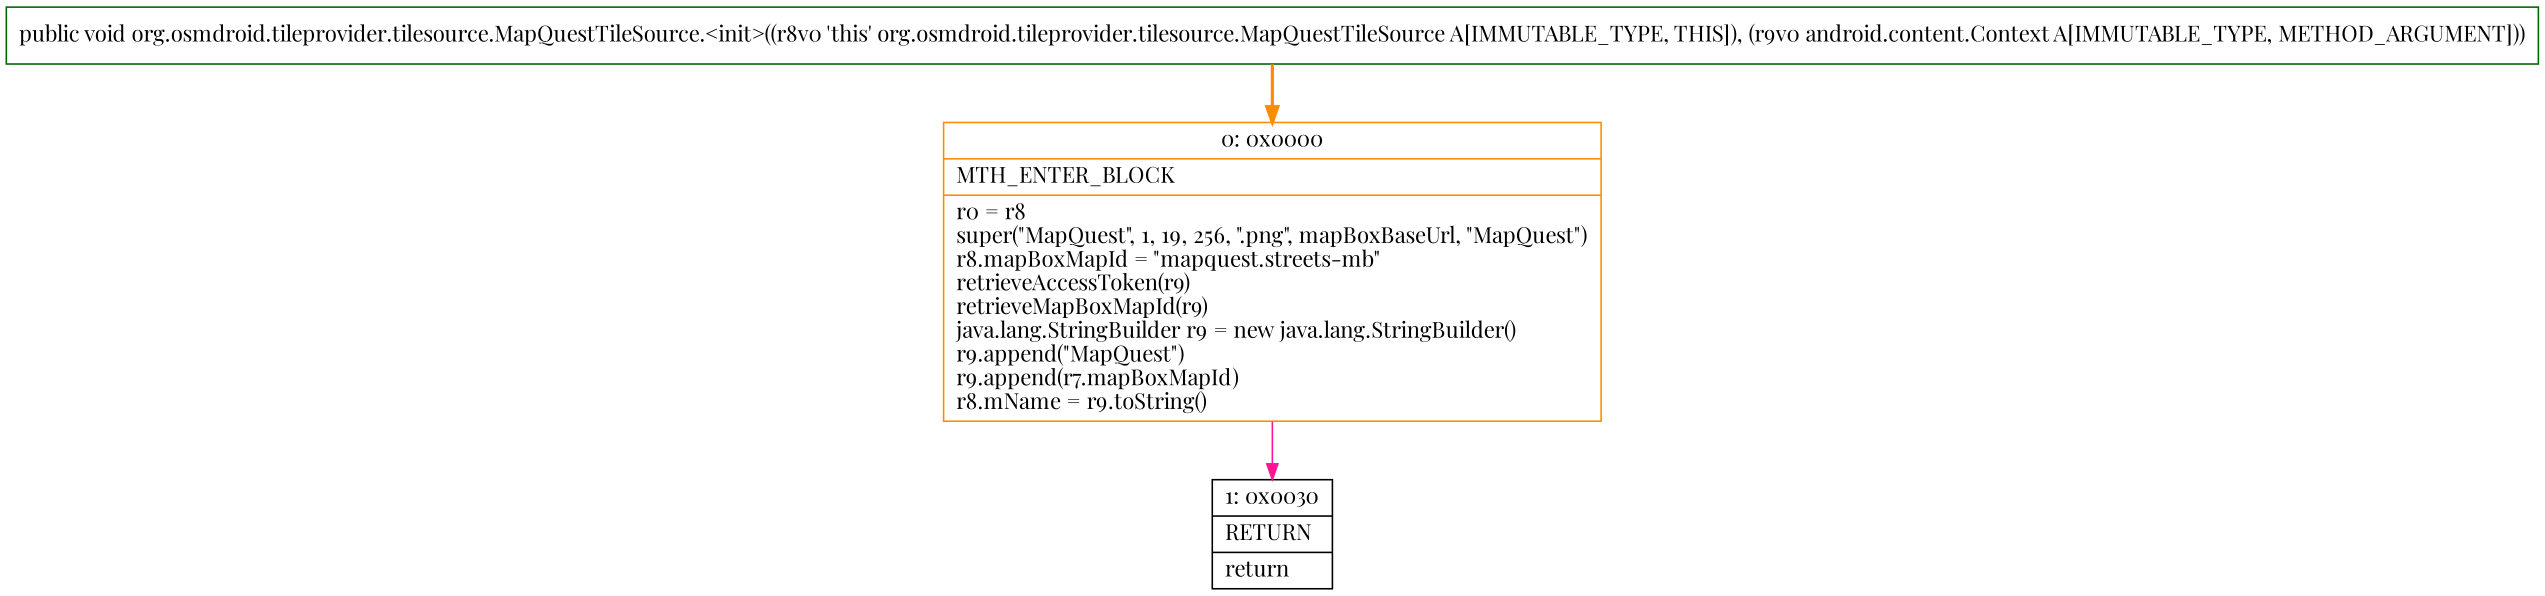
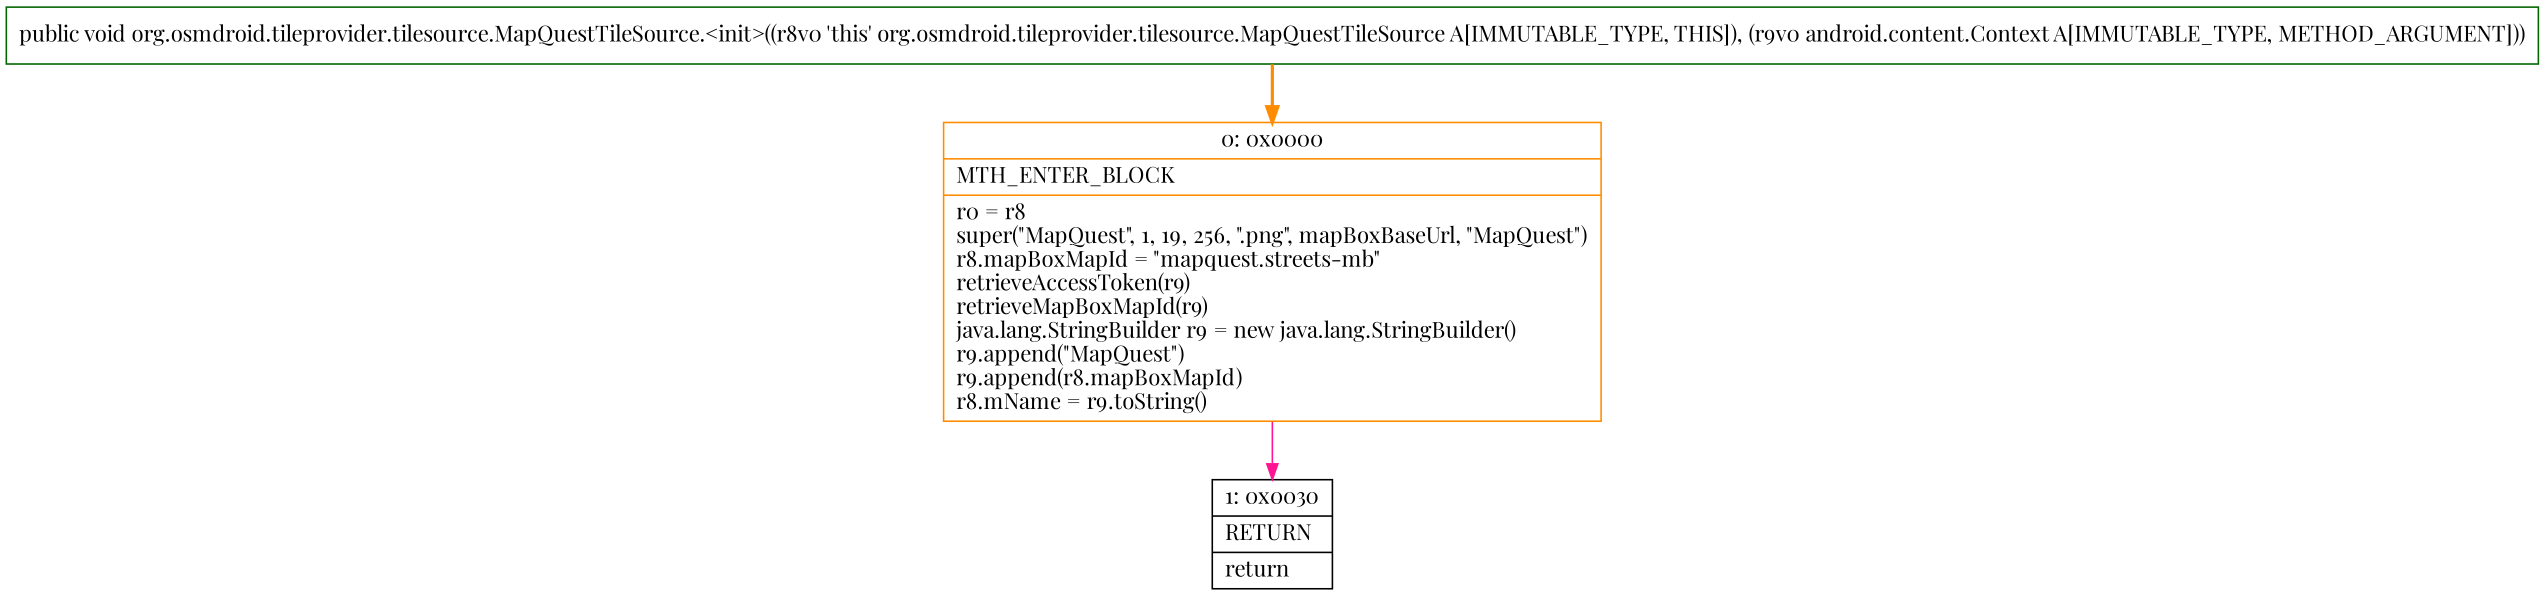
(1098, 379) -> (1099, 379)
